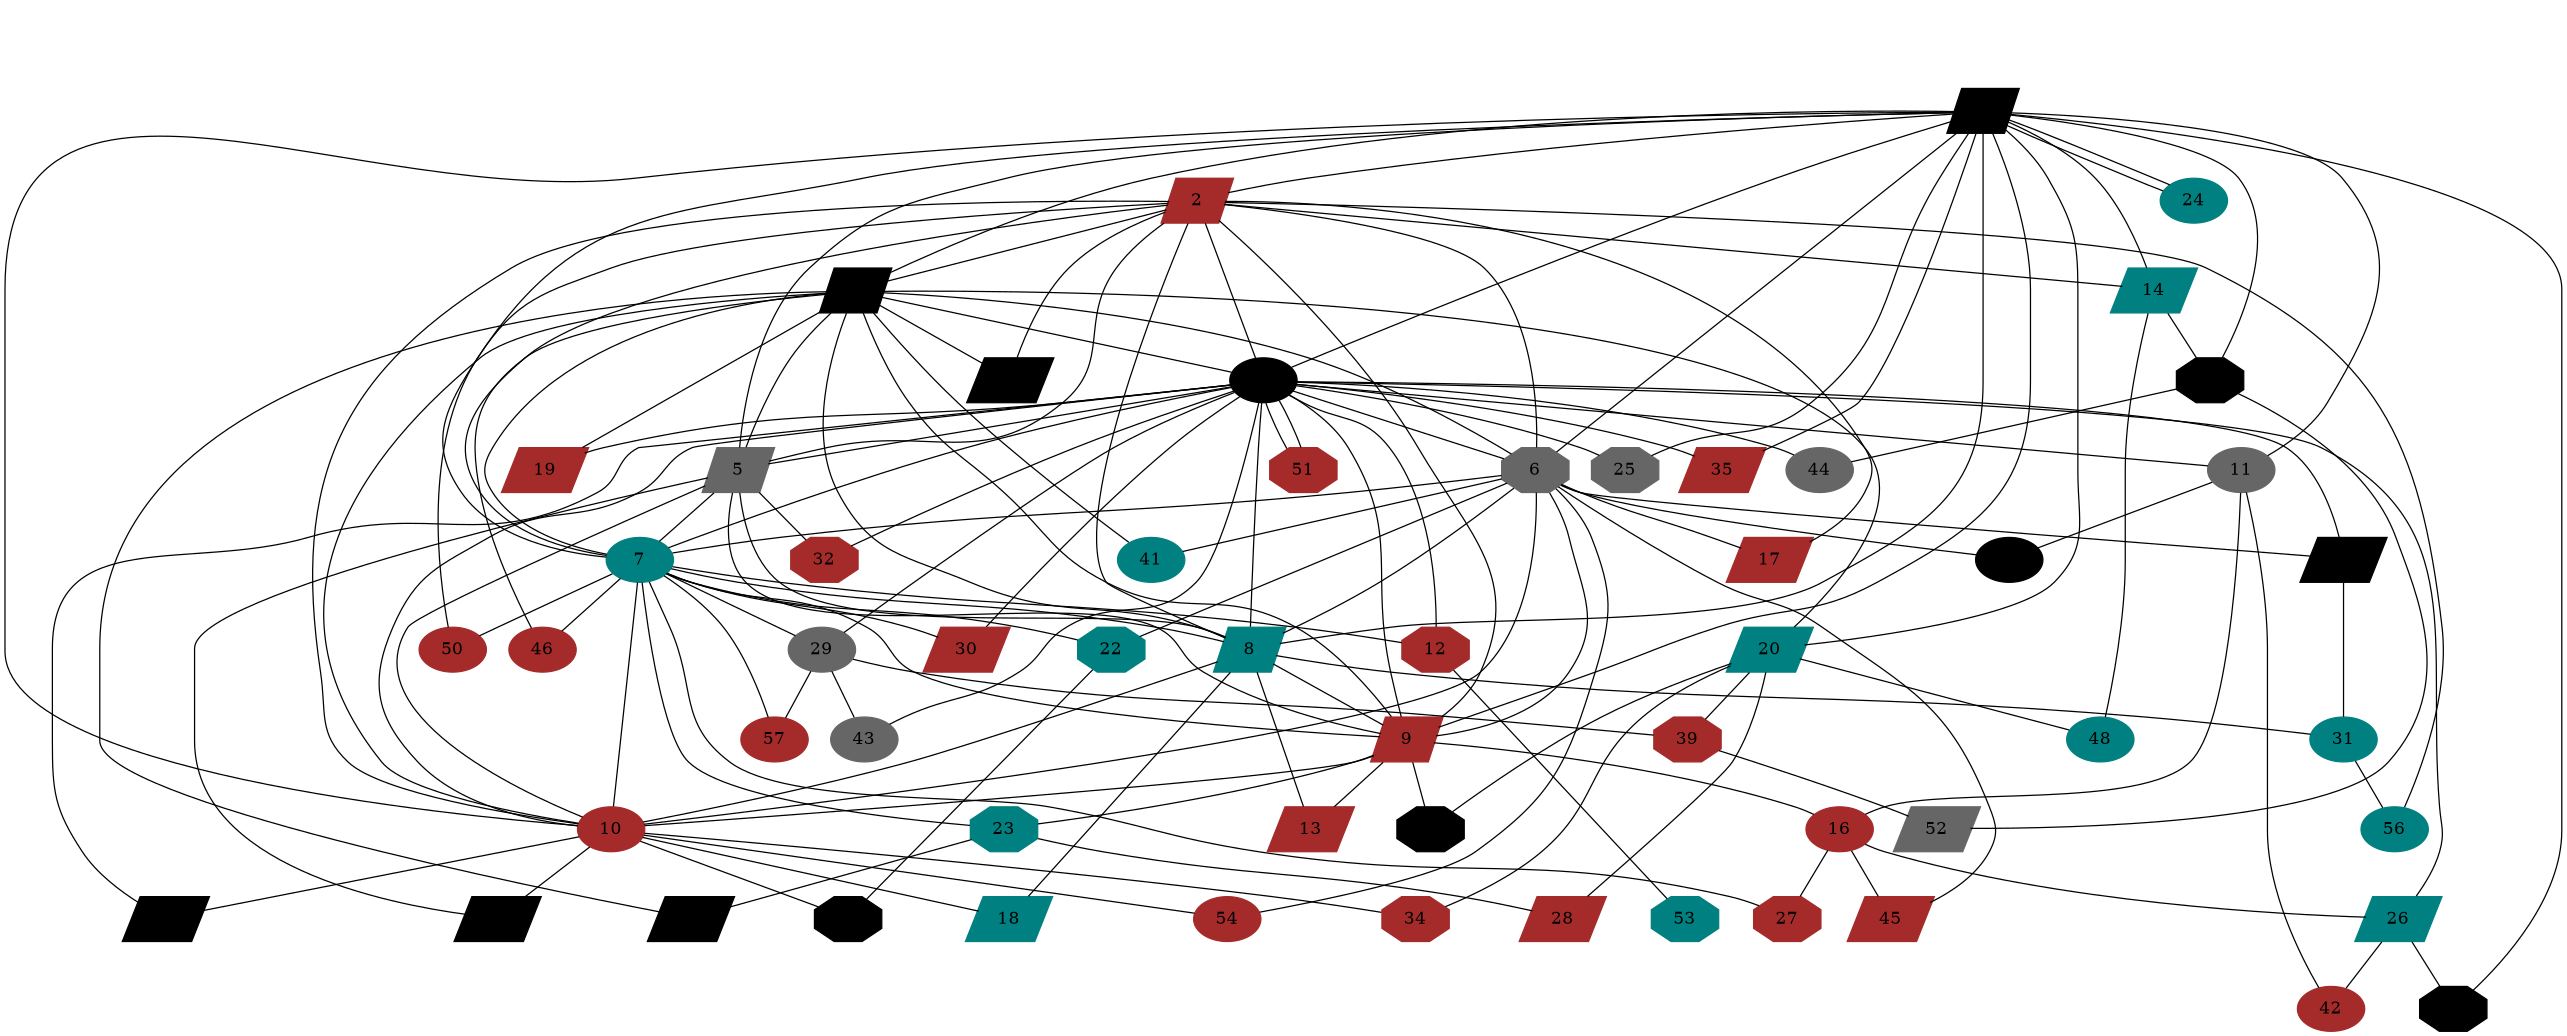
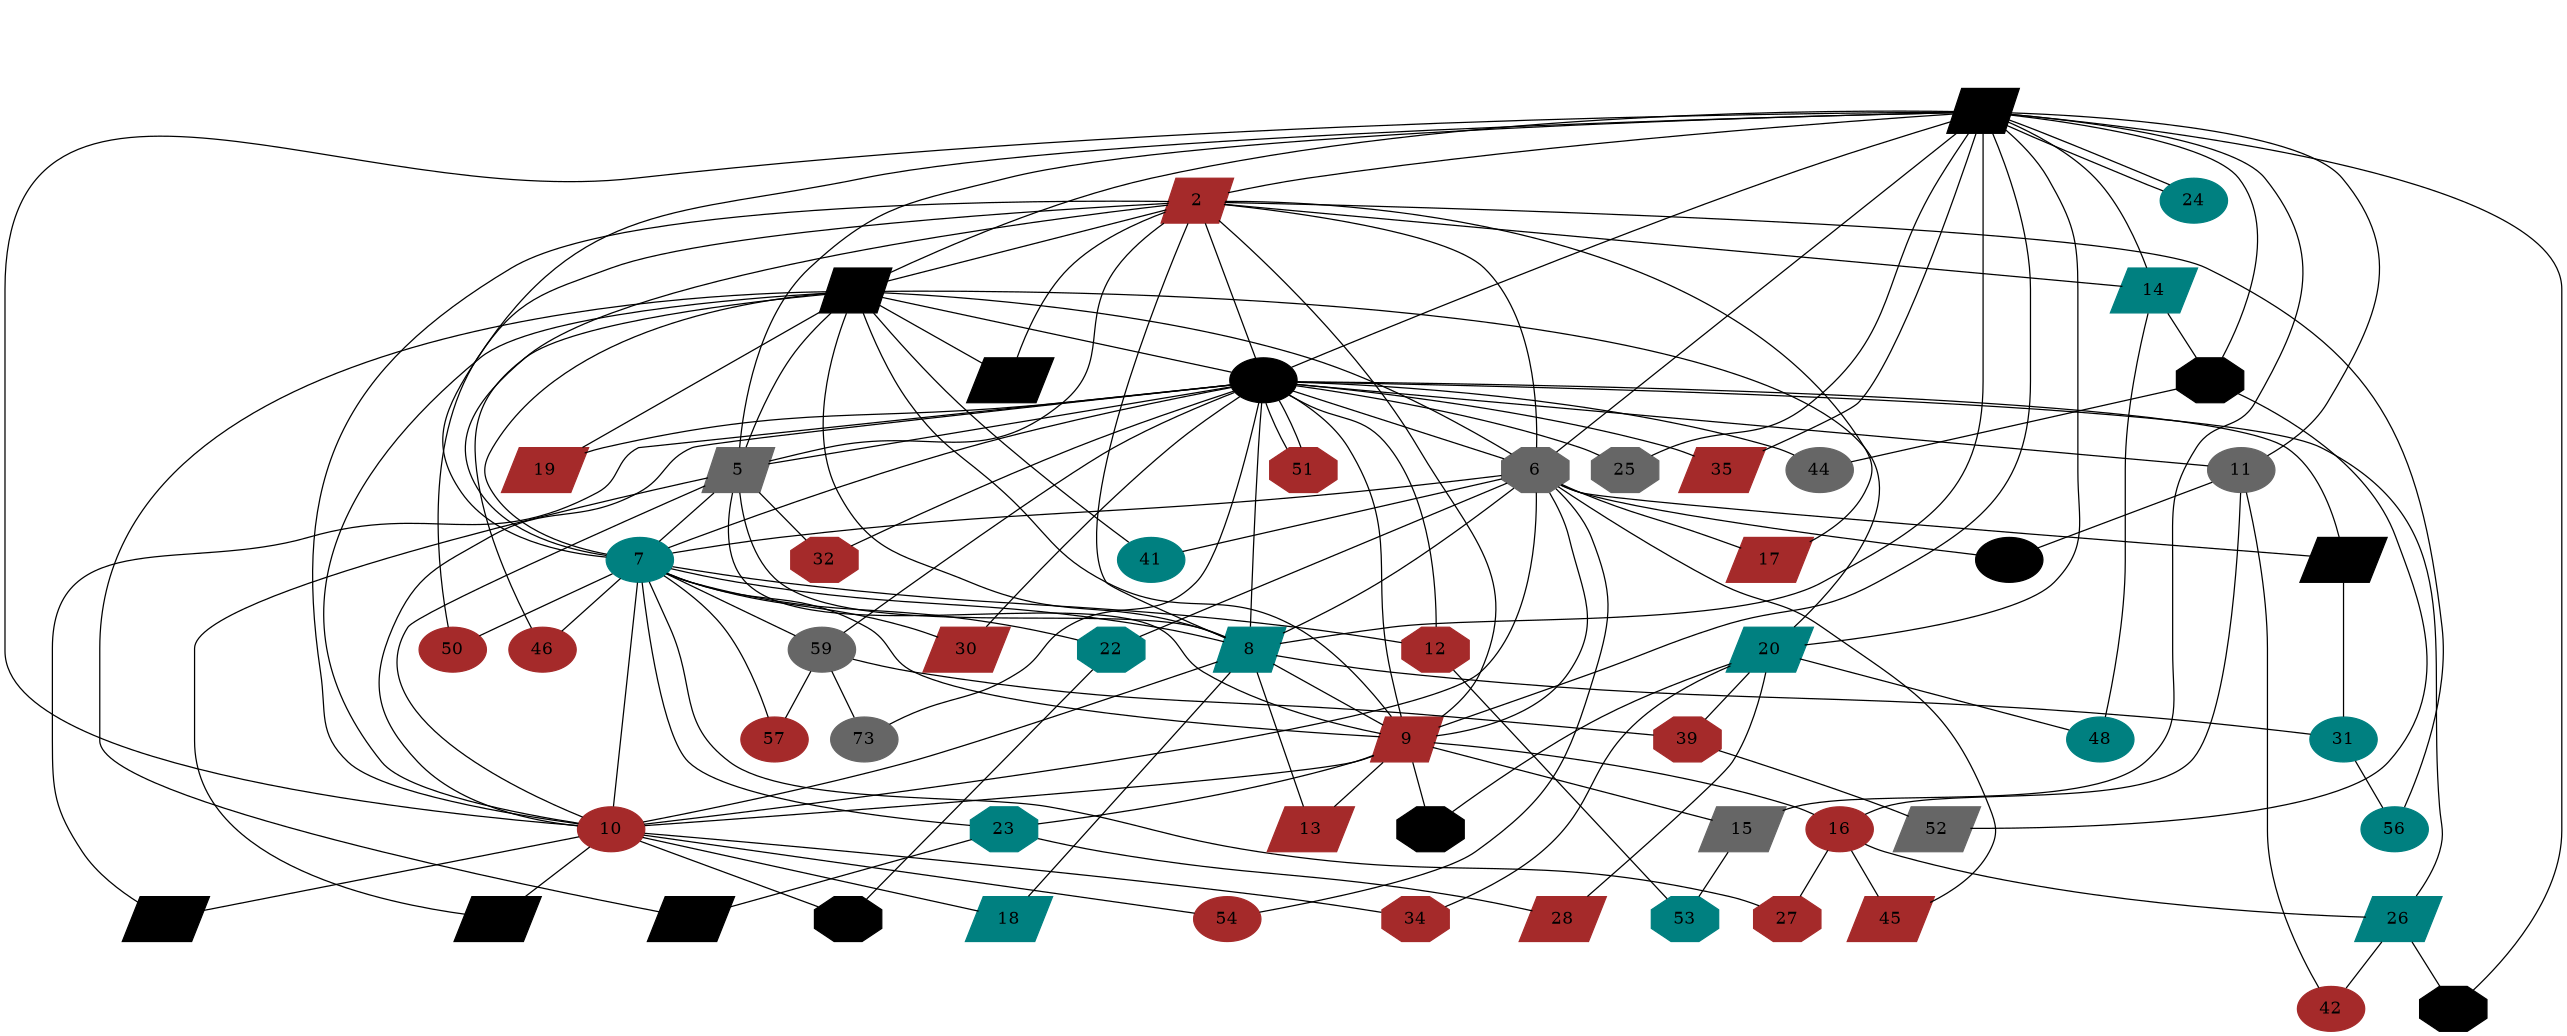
(822, 650) -> (822, 650)
(864, 739) -> (864, 739)
none -> (1742, 829)
